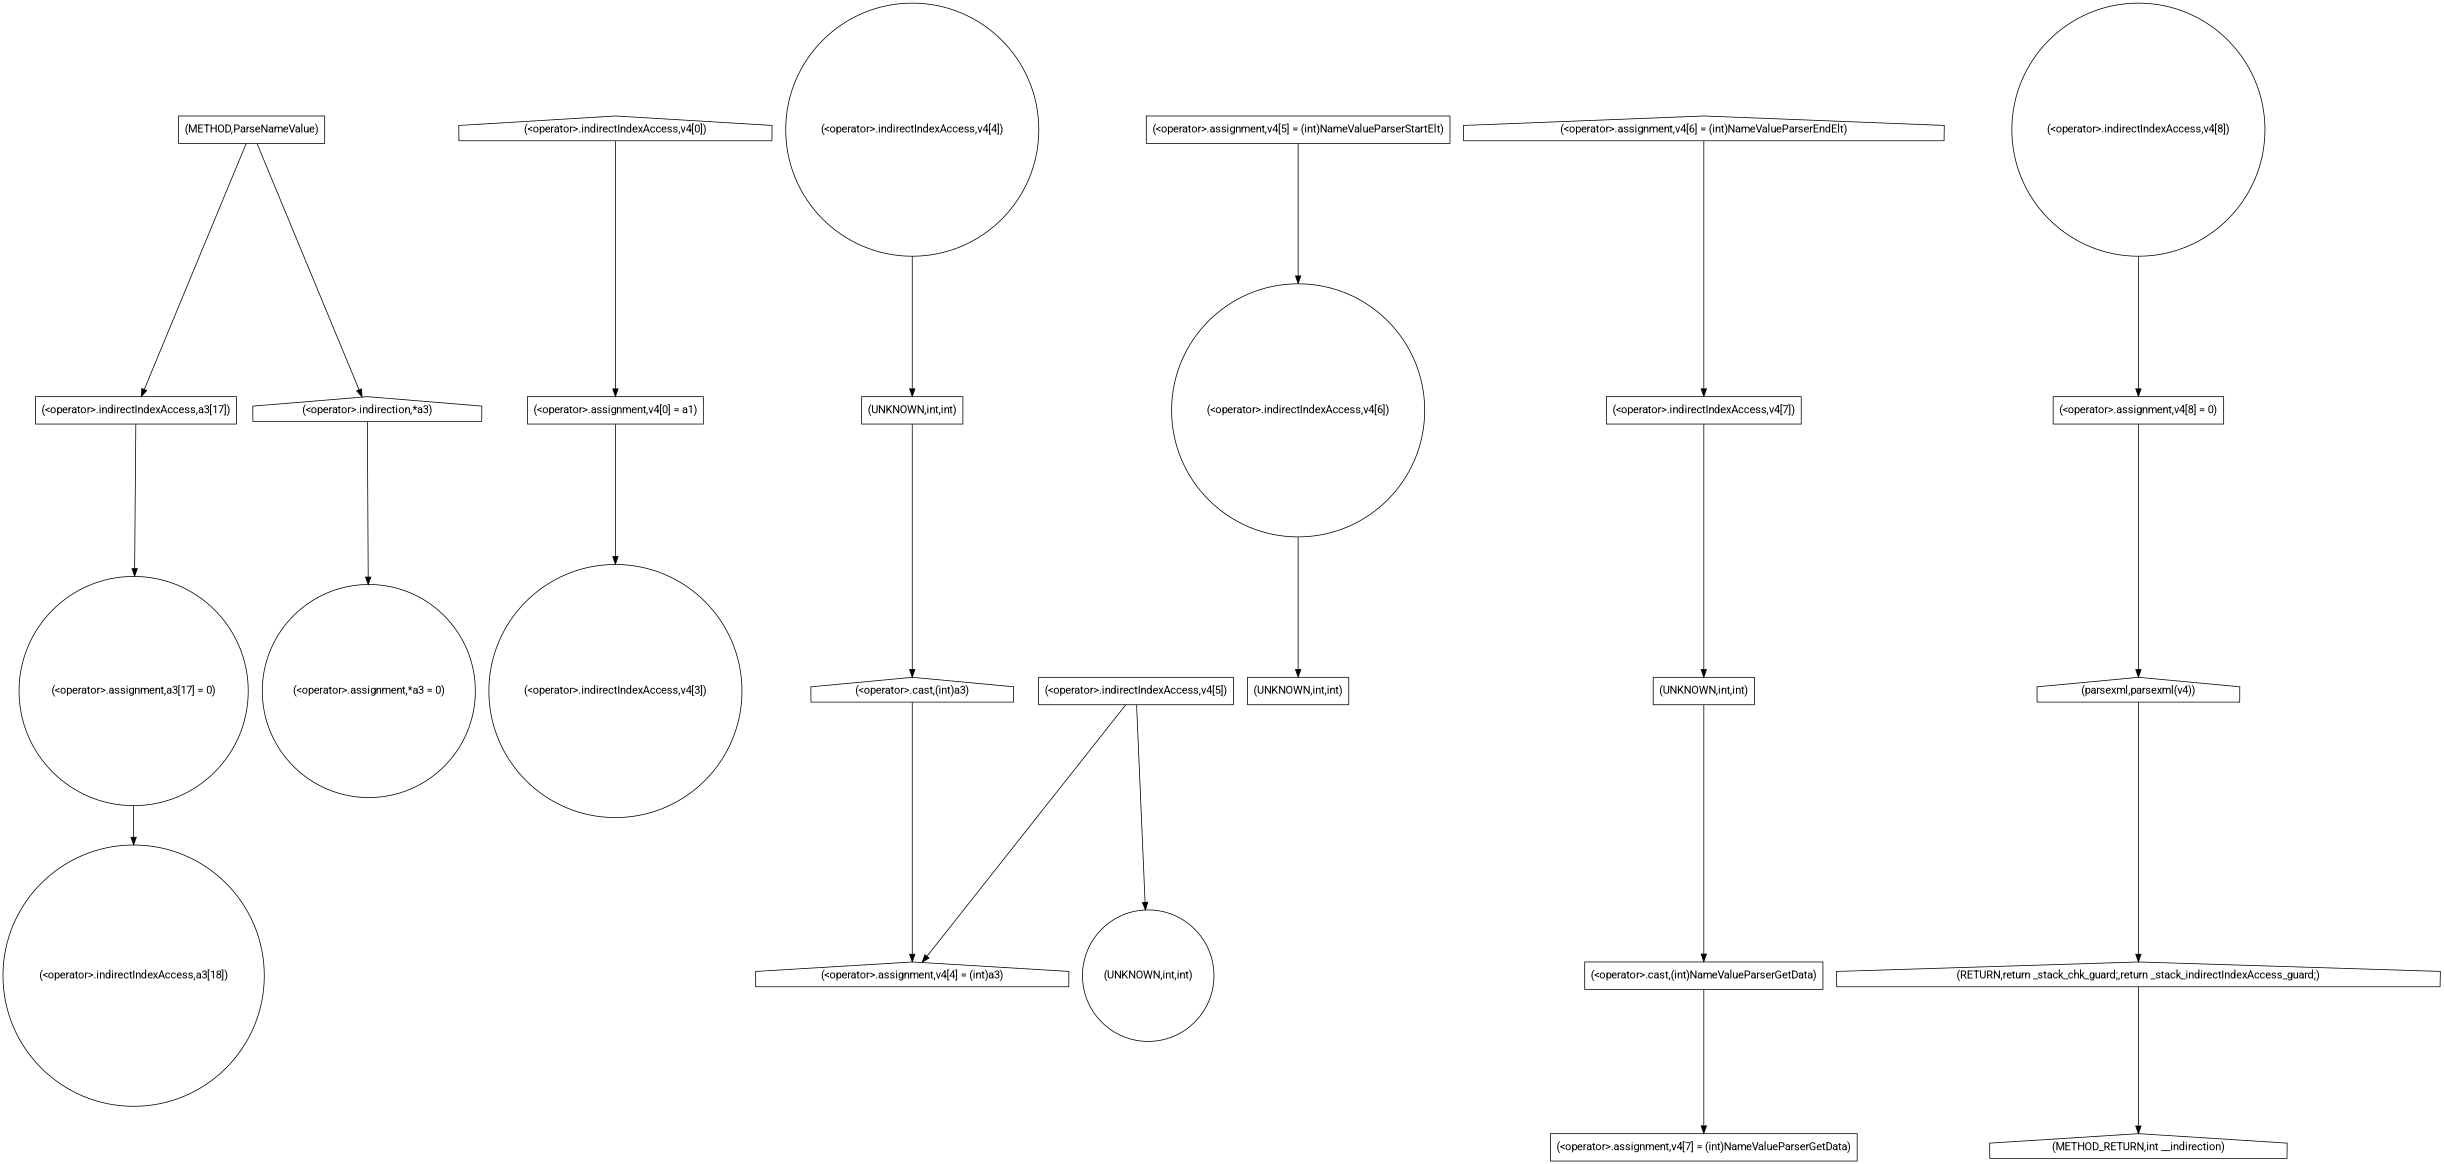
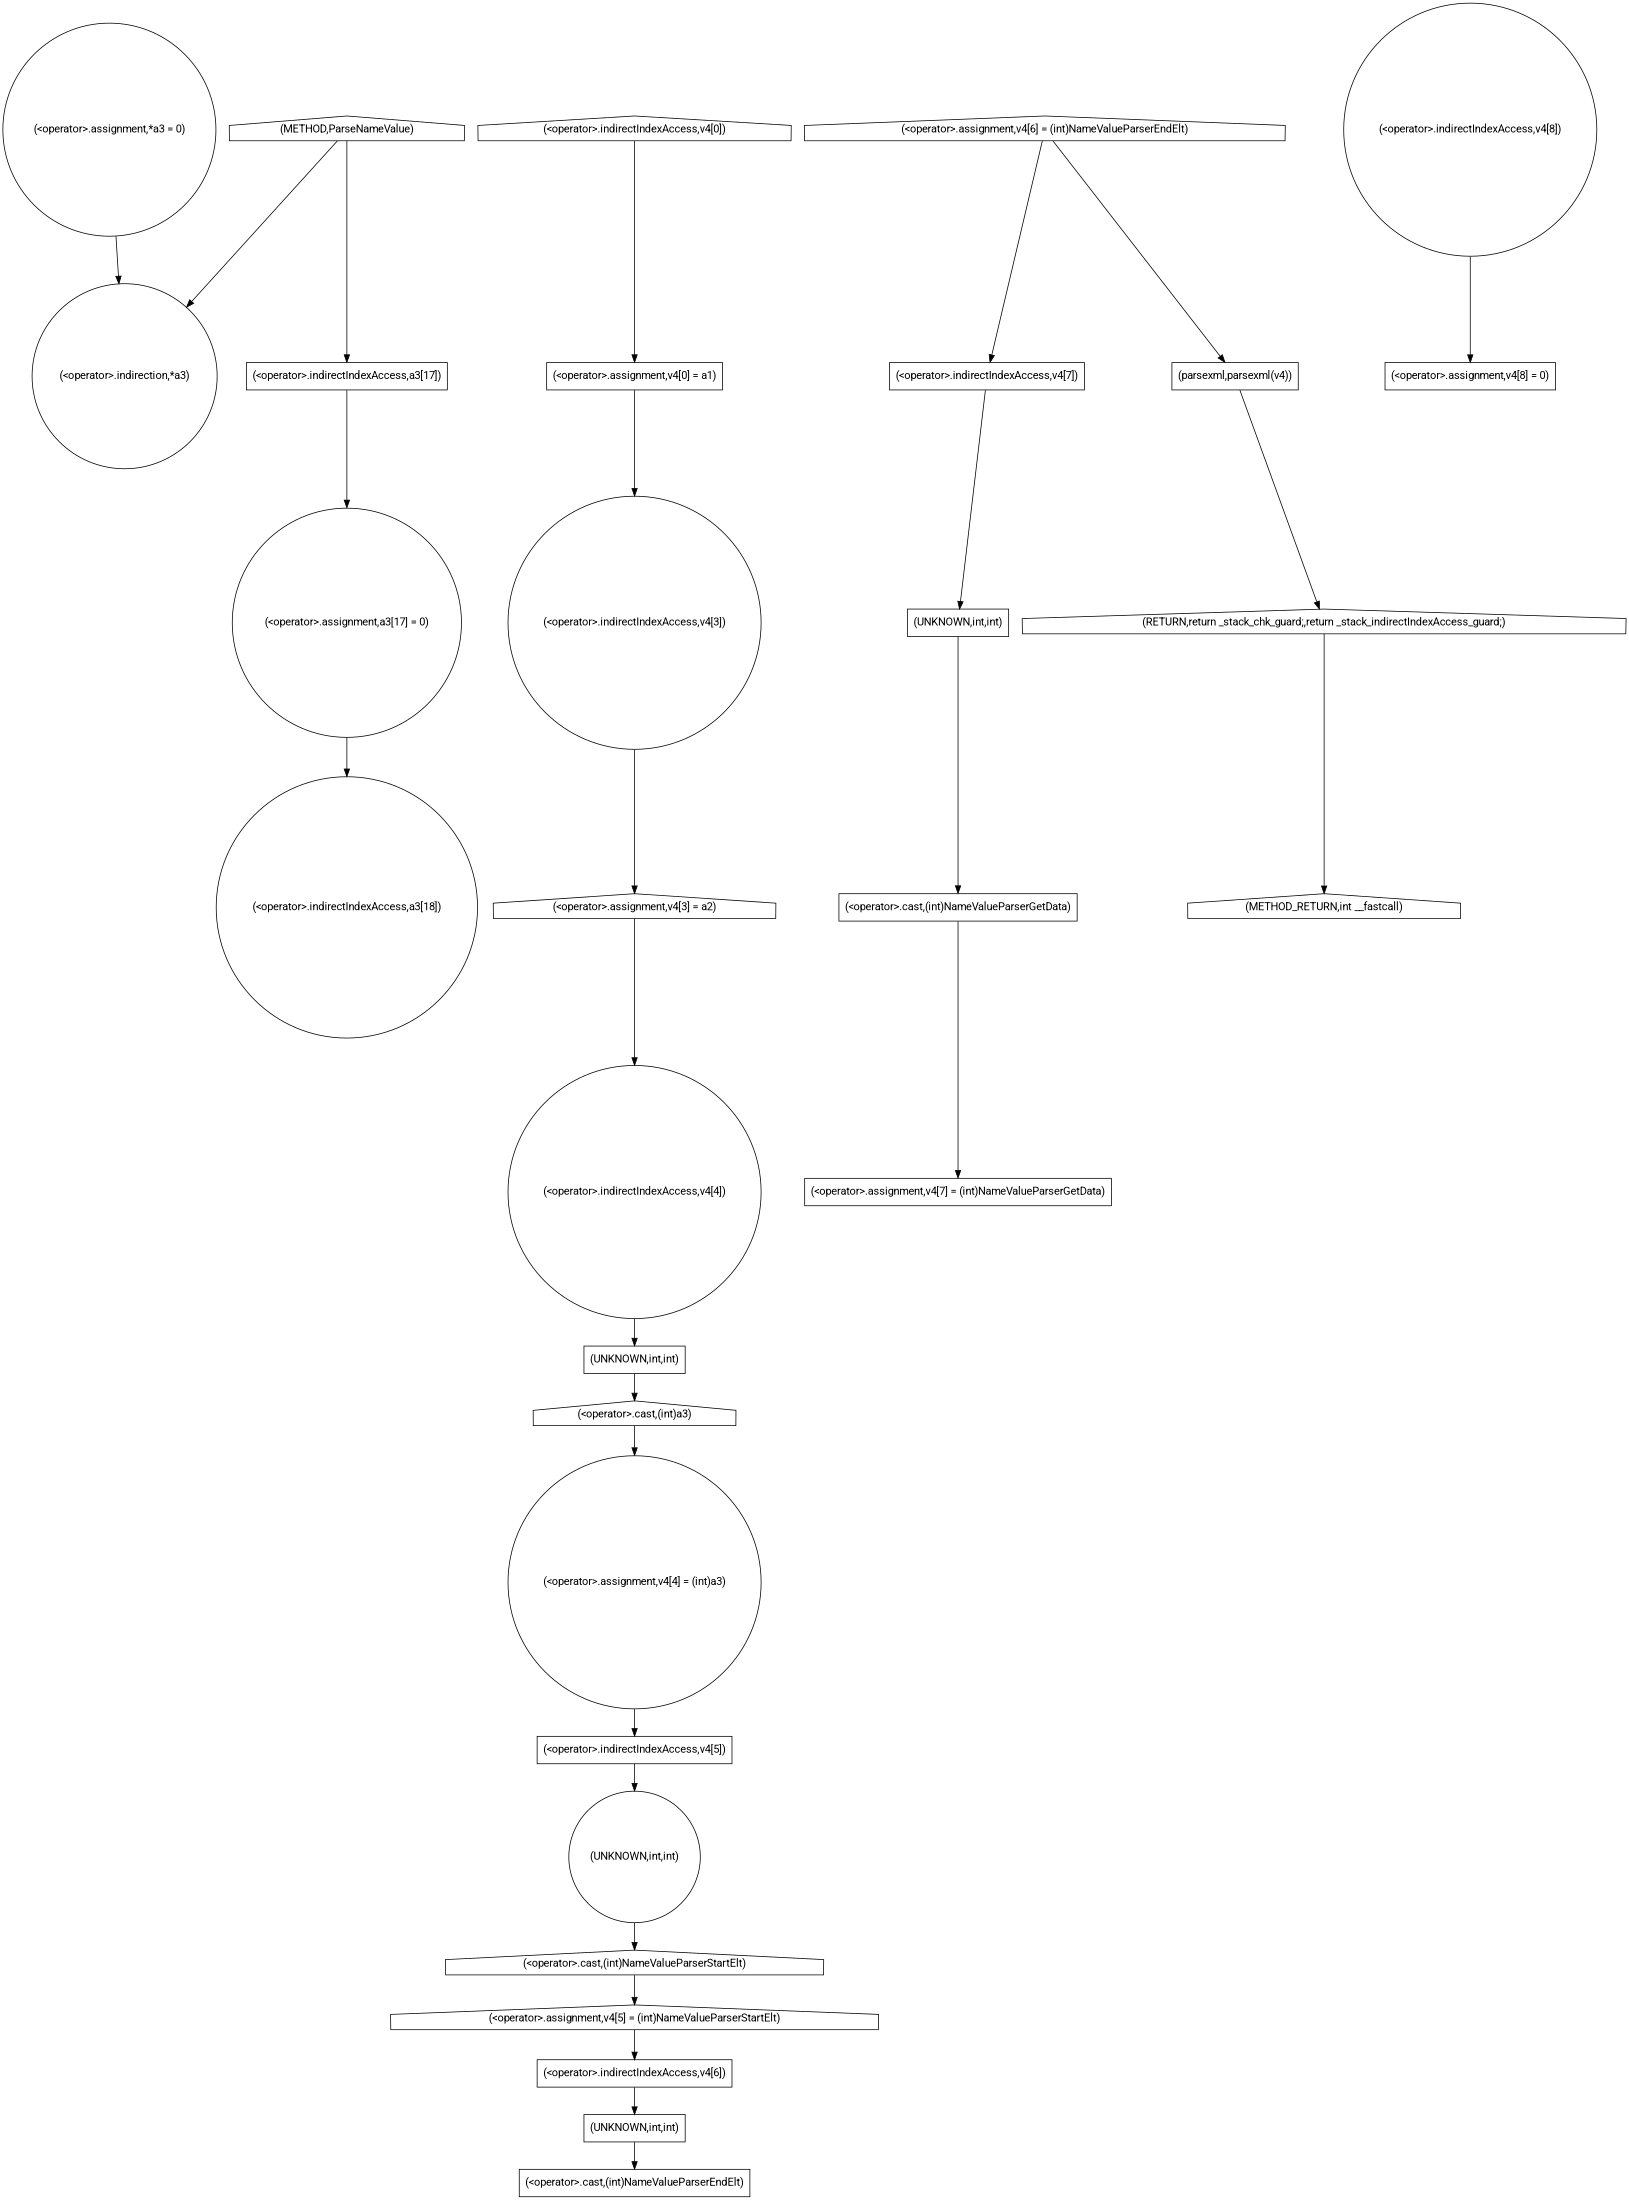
(252, 130) -> (347, 130)
(1298, 130) -> (635, 2019)
(367, 410) -> (125, 376)
(1298, 410) -> (635, 2073)
(368, 499) -> (117, 256)
(2138, 547) -> (1137, 249)
(2138, 691) -> (1235, 376)
(1026, 831) -> (635, 1719)
none -> (635, 907)
(912, 976) -> (635, 1582)
(2138, 1147) -> (1324, 907)
none -> (635, 1964)
none -> (635, 2183)
